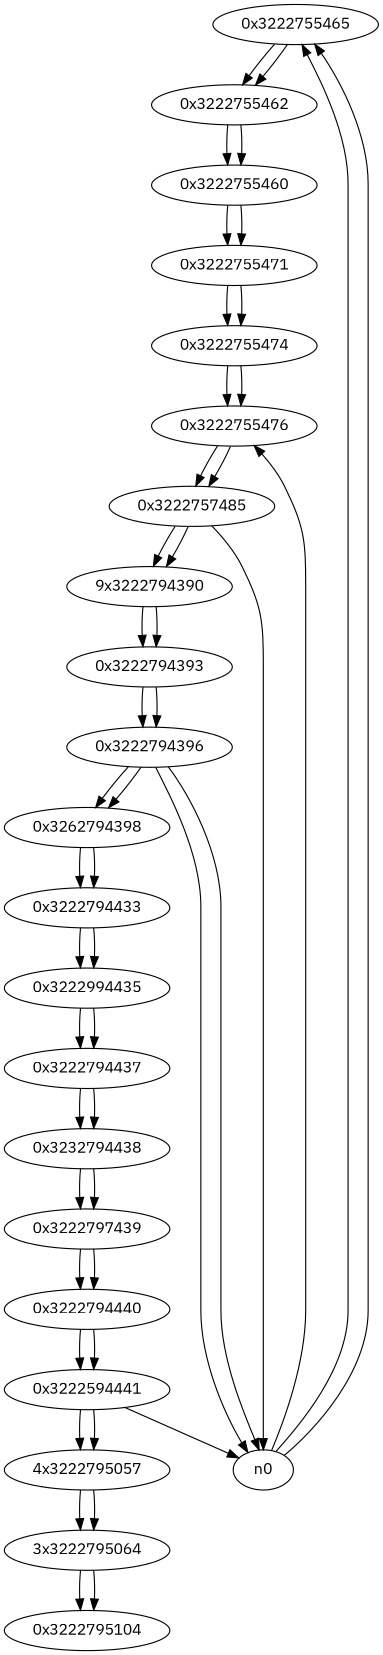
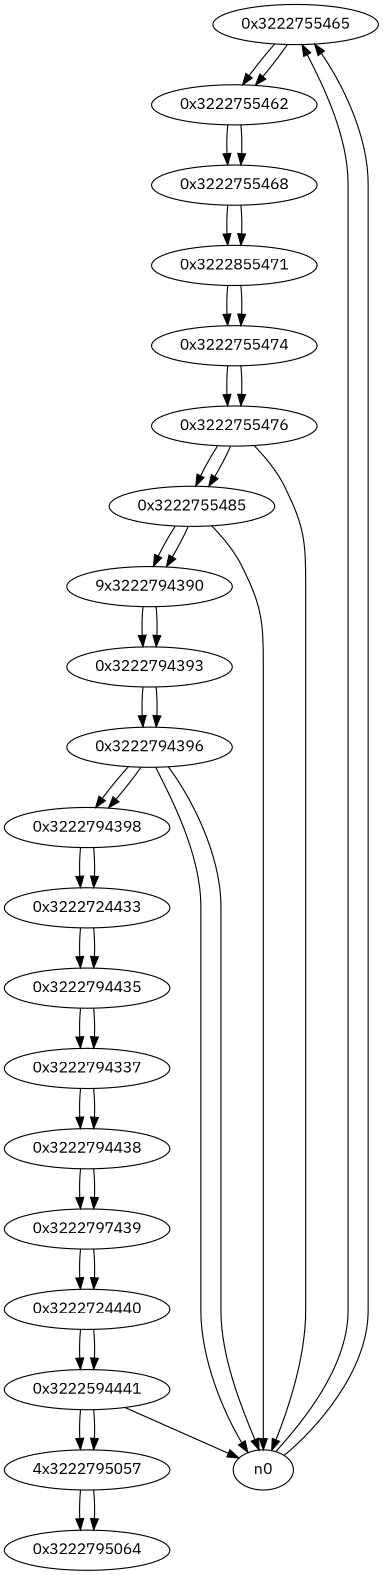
(234, 185) -> (234, 185)
(234, 265) -> (234, 265)
(192, 506) -> (192, 506)
(87, 828) -> (87, 828)
(87, 908) -> (87, 908)
(306, 949) -> (306, 938)
(87, 988) -> (87, 988)
(87, 1068) -> (87, 1068)
(87, 1149) -> (87, 1149)
(87, 1309) -> (87, 1309)
(87, 1550) -> (87, 1550)
(87, 1631) -> none
